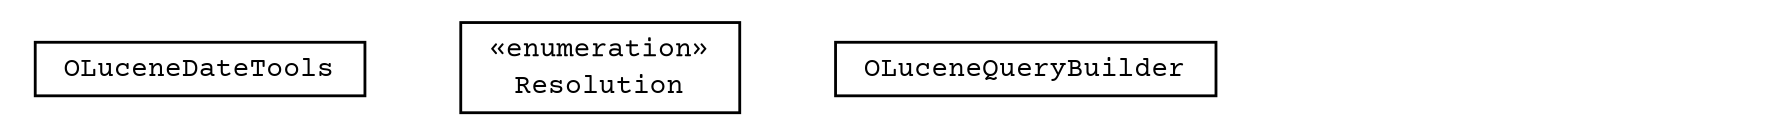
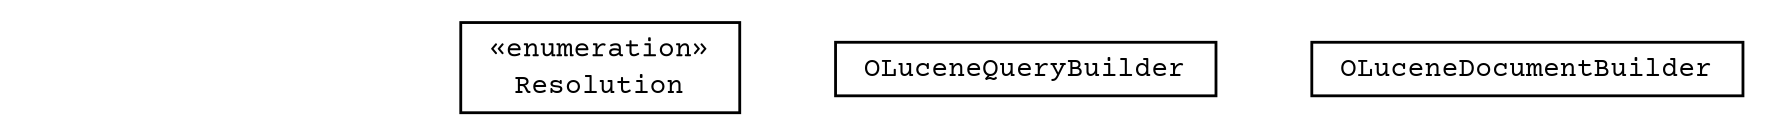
(199, 68) -> none
none -> (1526, 68)
